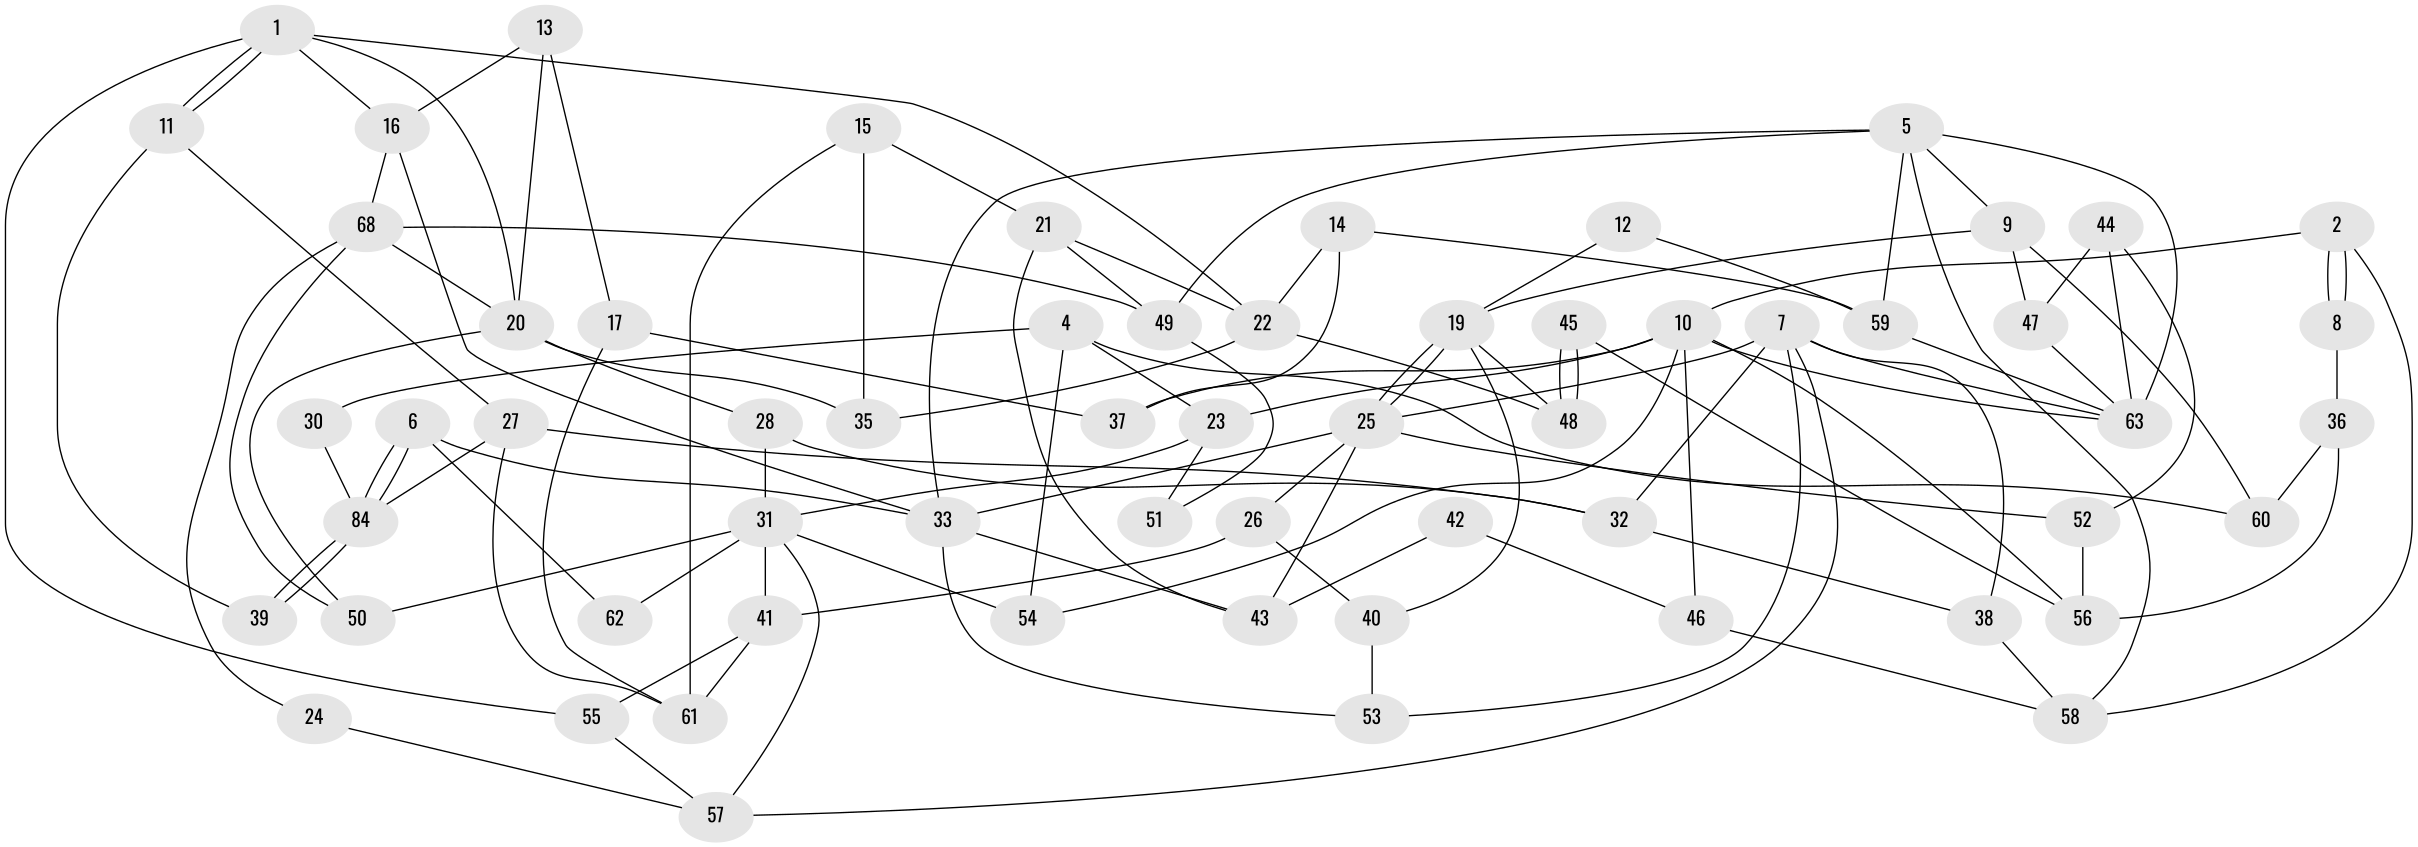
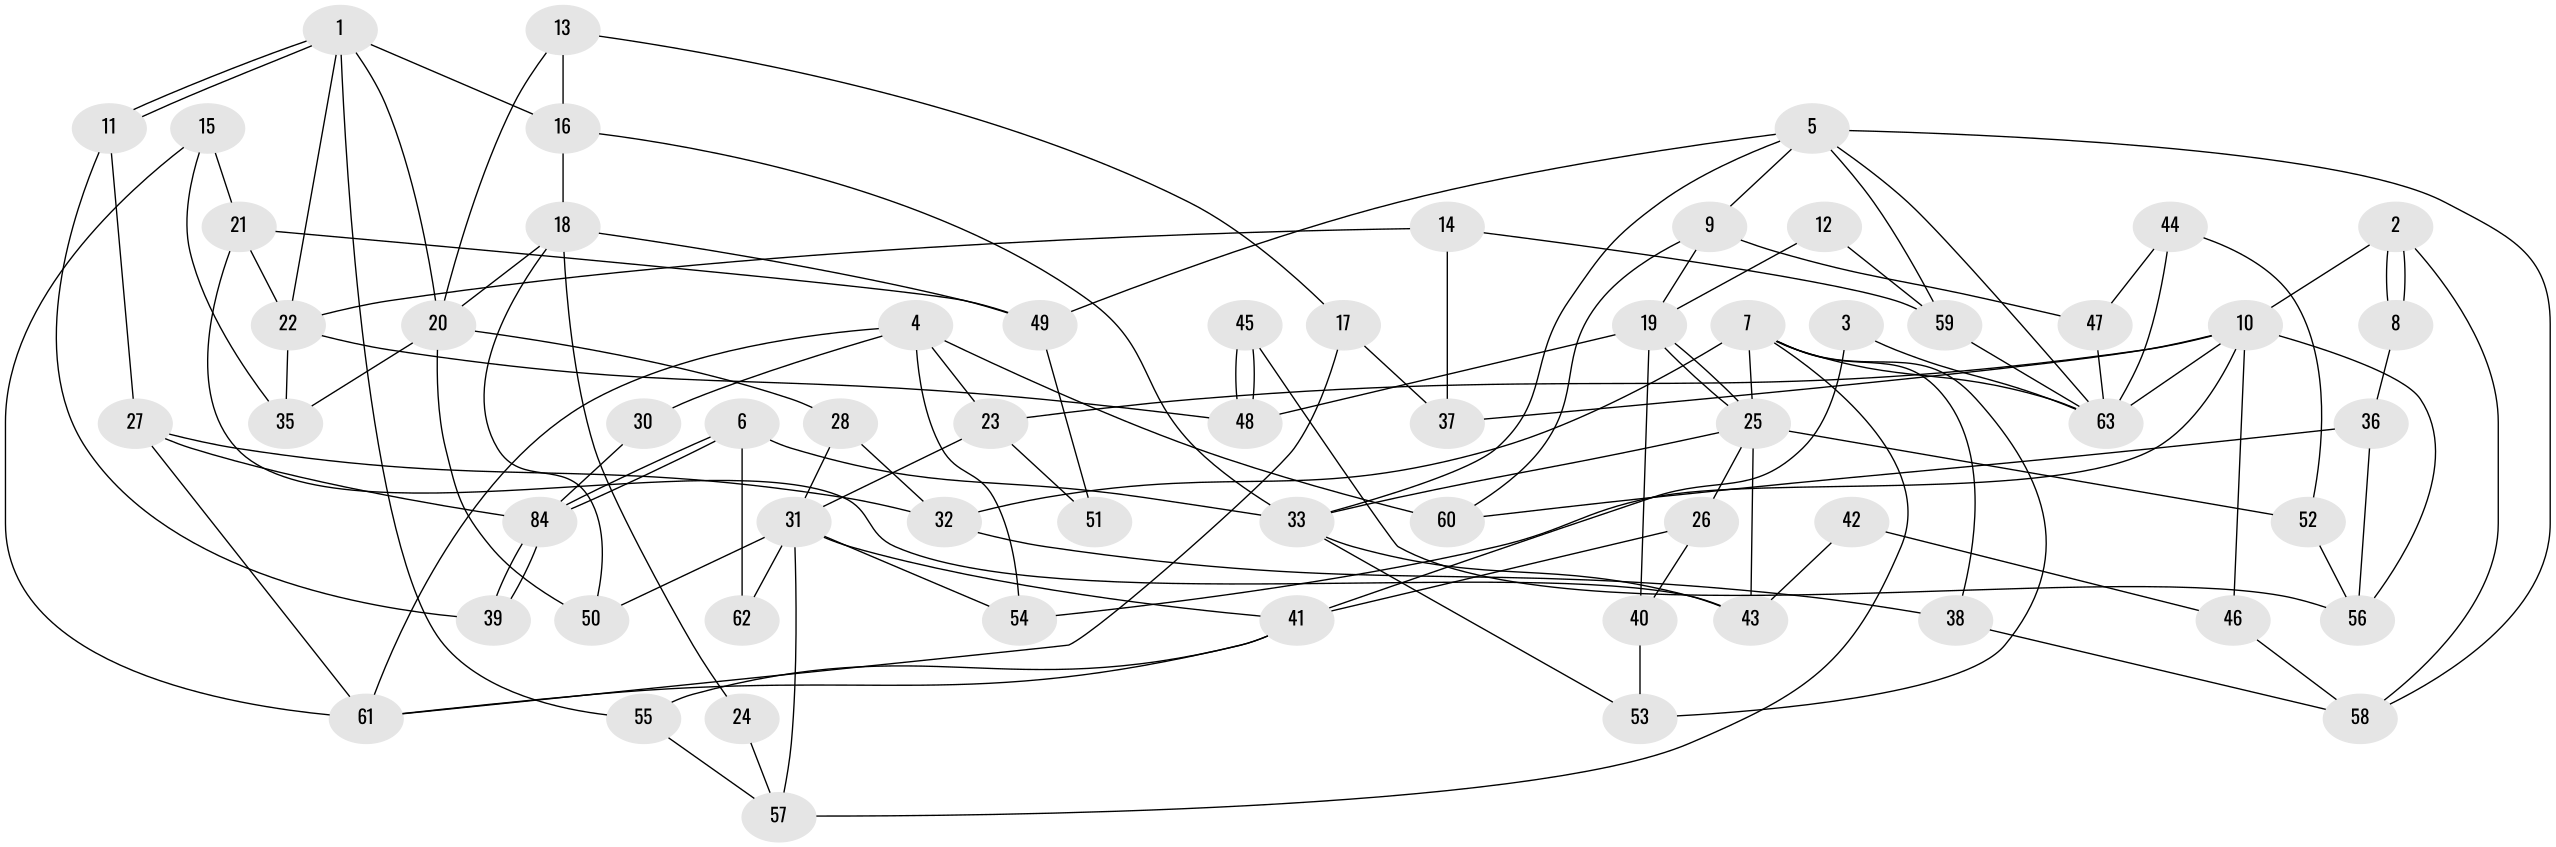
(366, 227) -> (563, 227)
none -> (1846, 325)
none -> (561, 421)
